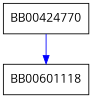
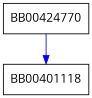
(46, 80) -> (46, 80)
